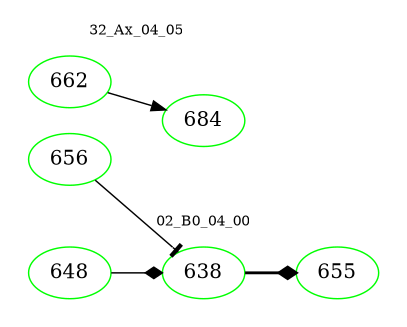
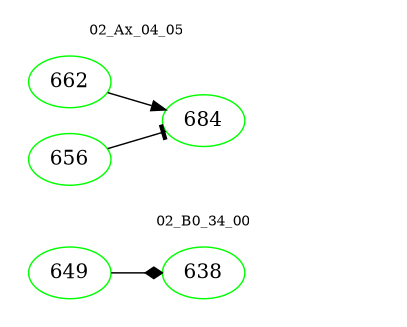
(137, 31) -> (137, 31)
(138, 217) -> (133, 141)
(204, 222) -> (204, 222)
(70, 273) -> (70, 273)
(337, 273) -> none
